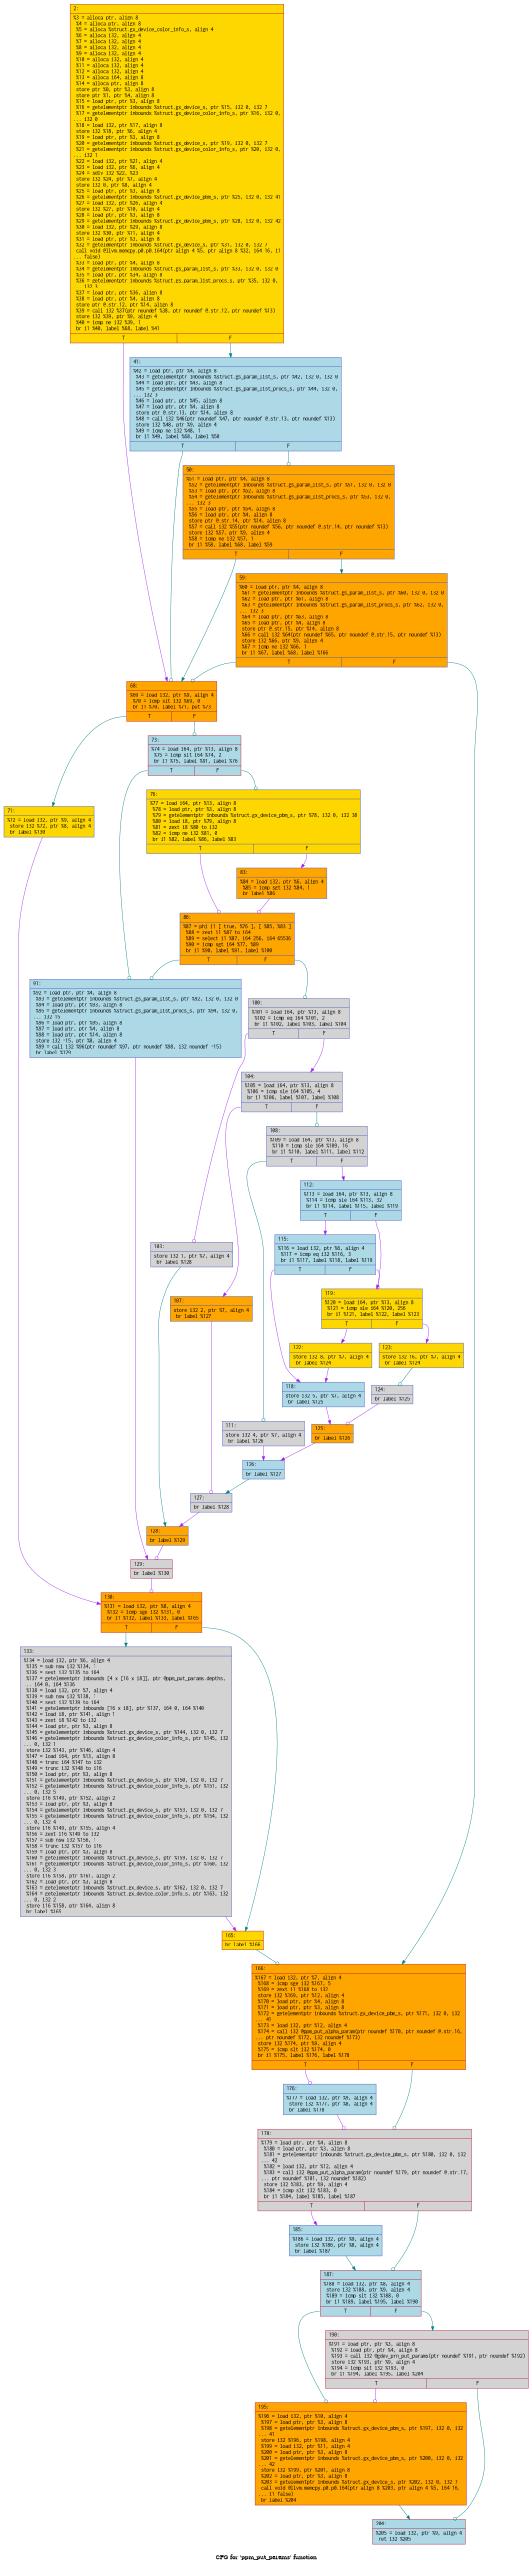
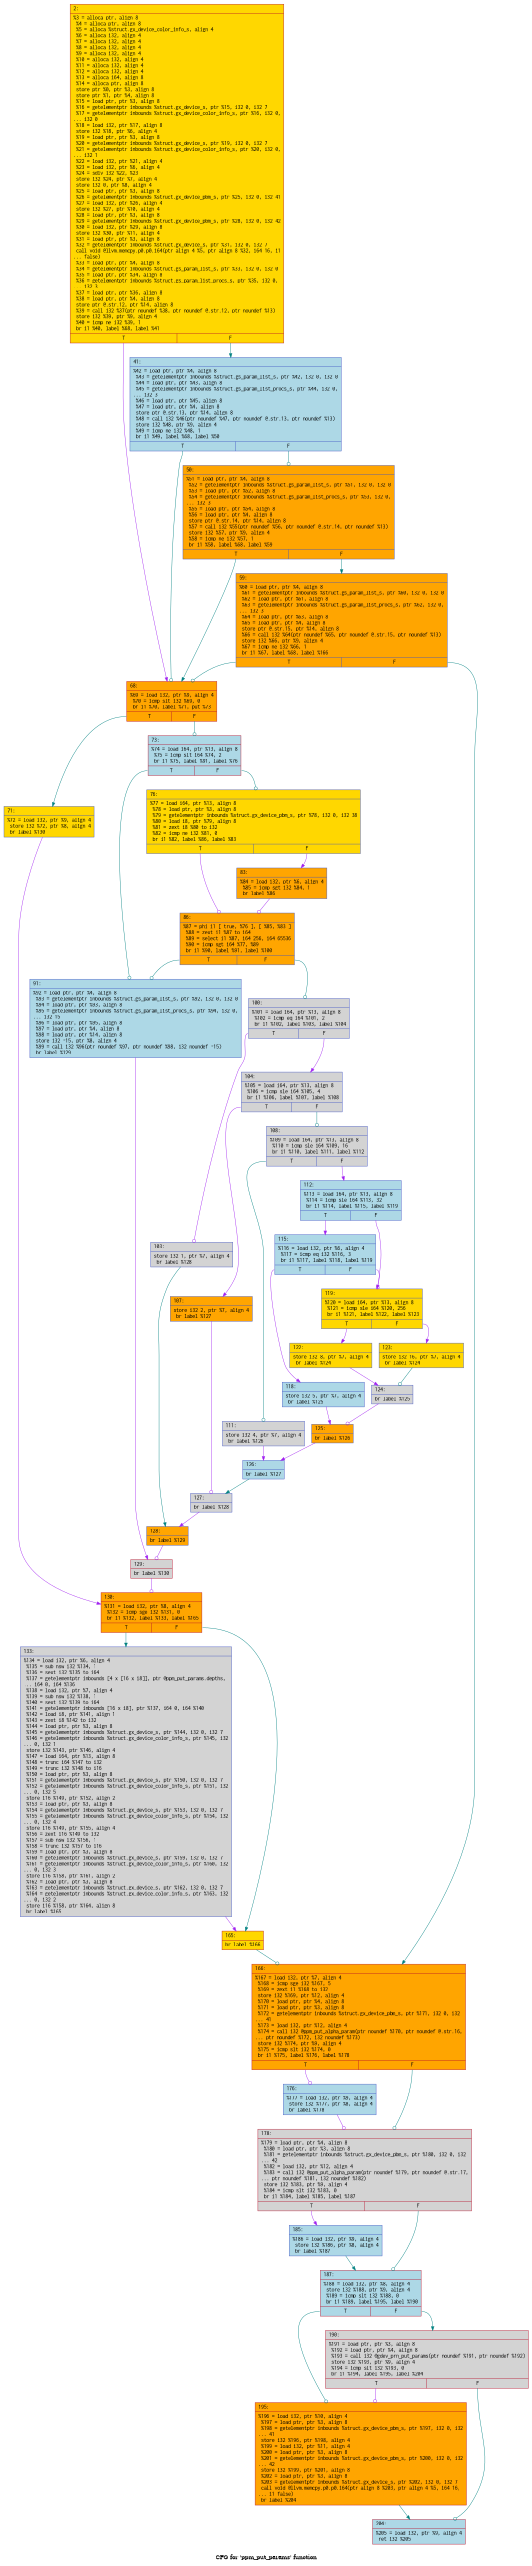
(327, 1373) -> (362, 1375)
